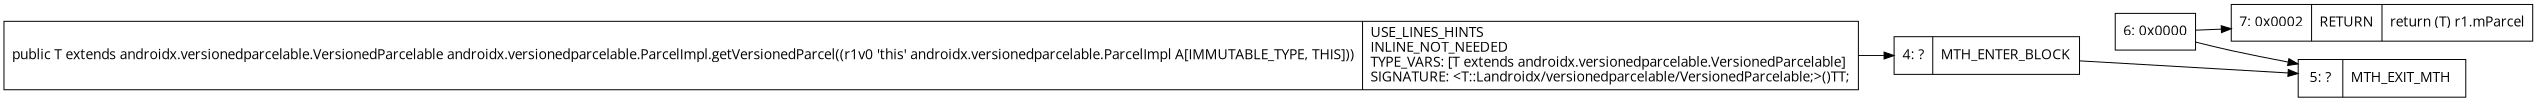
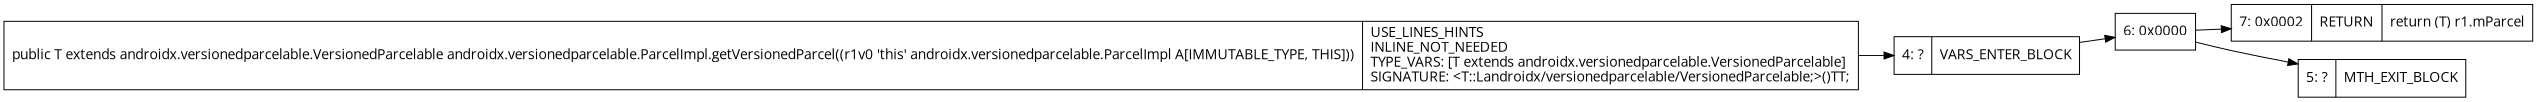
(2005, 55) -> (2006, 55)
(2184, 67) -> (2092, 41)
(2401, 78) -> (2401, 78)
